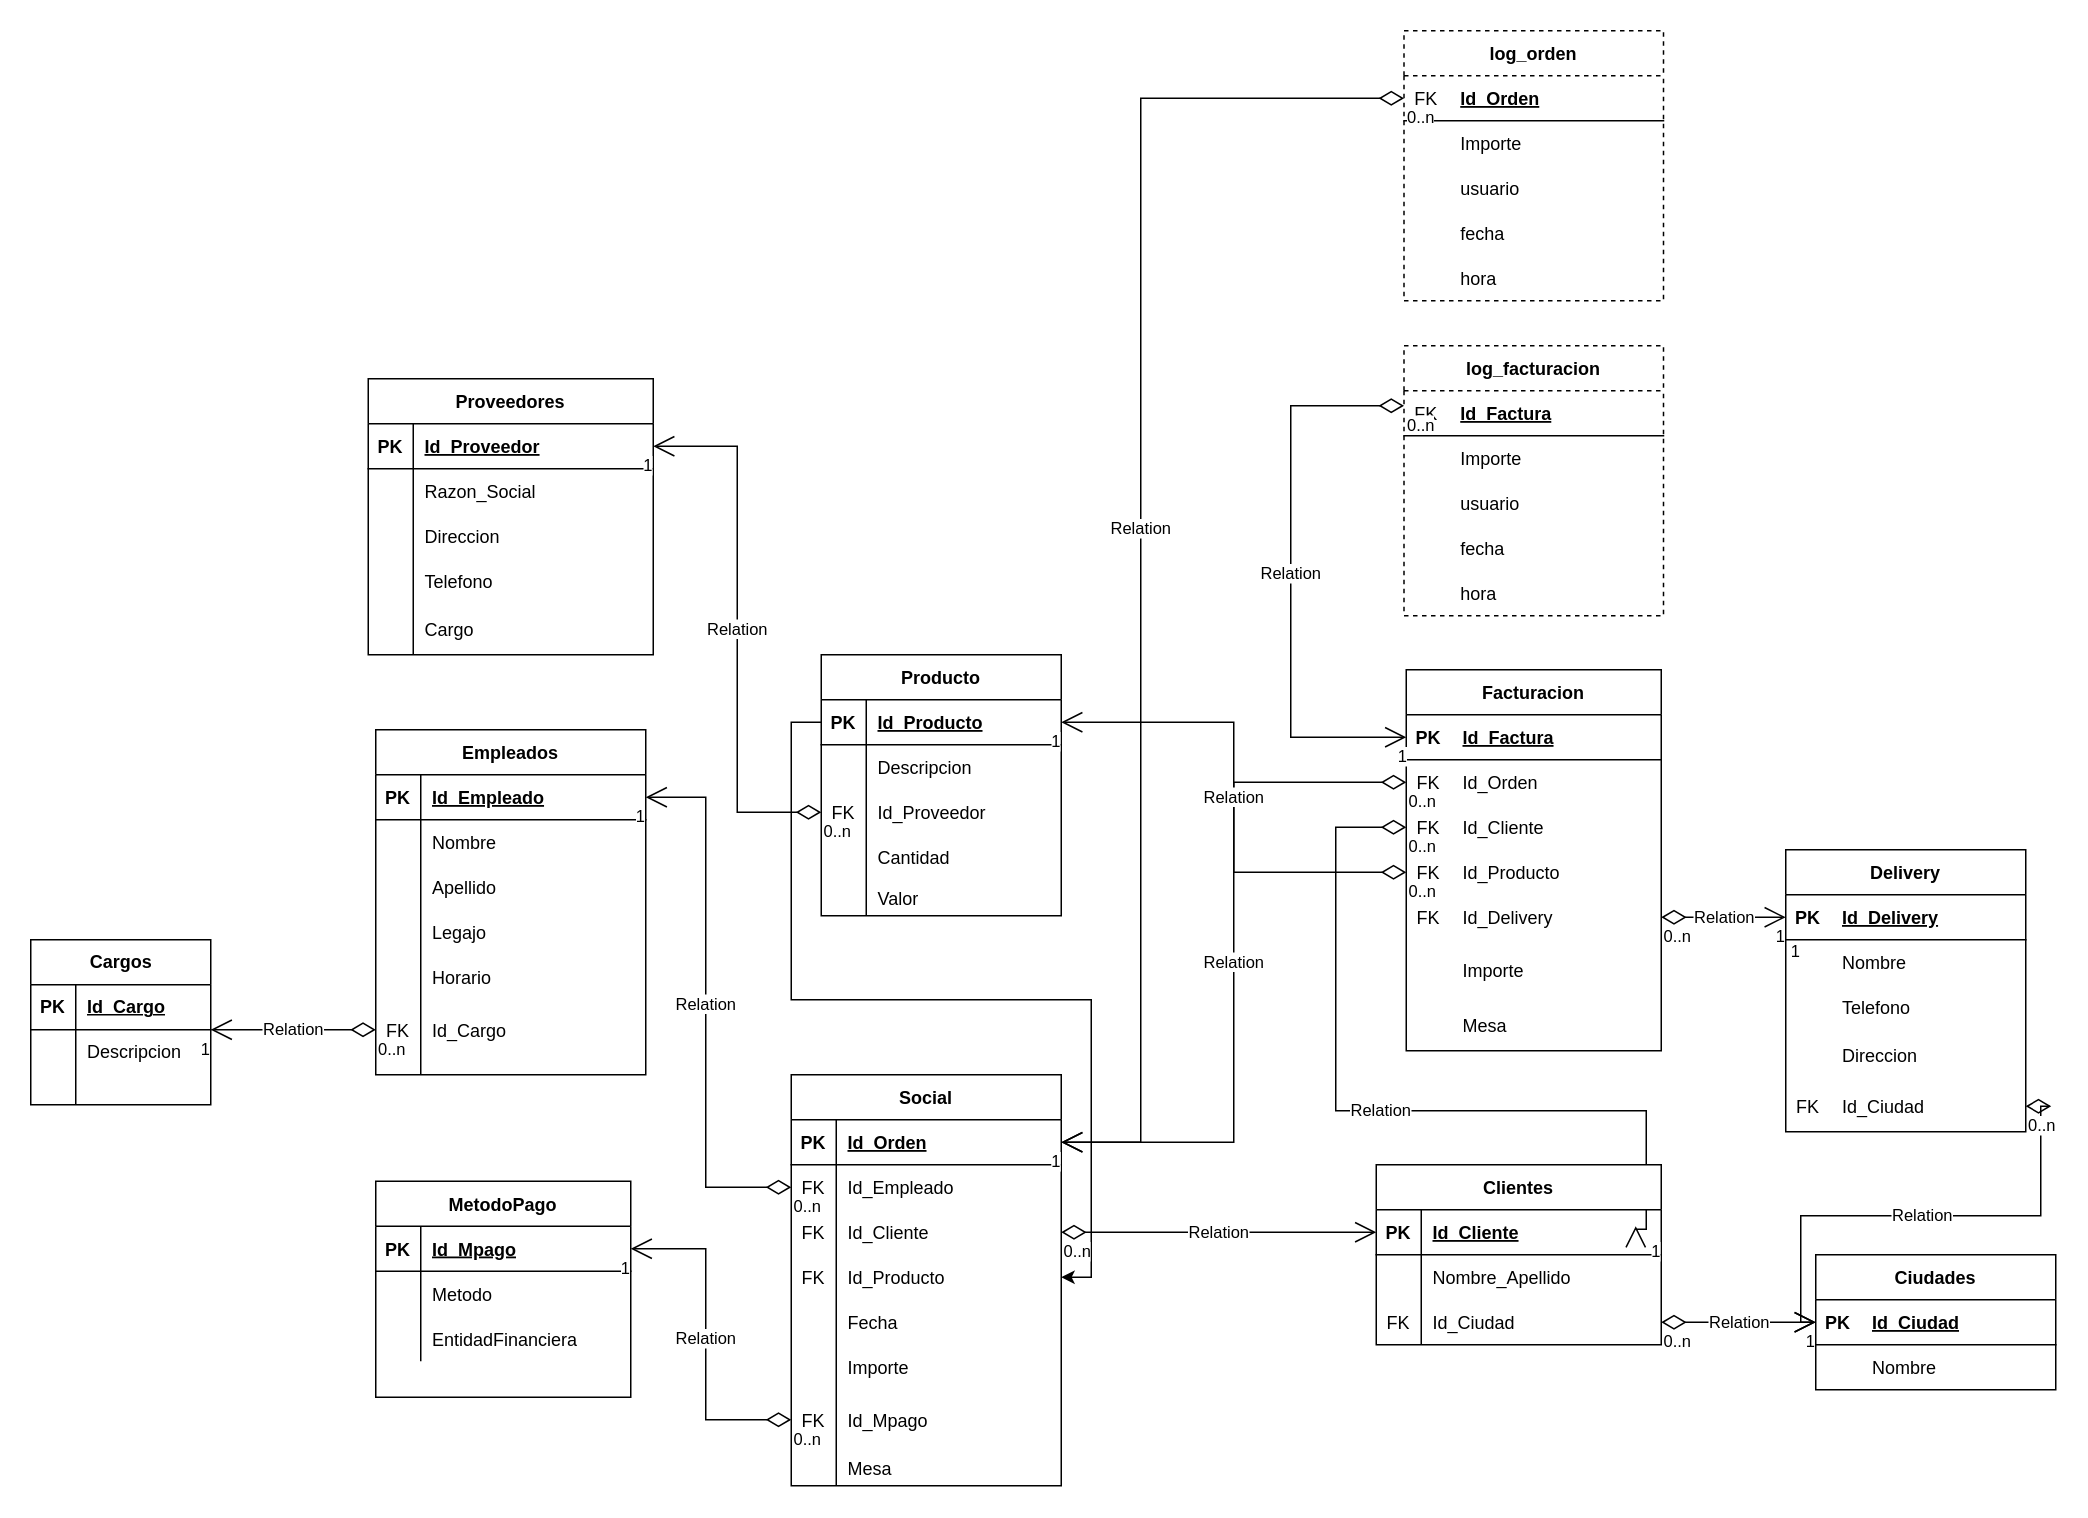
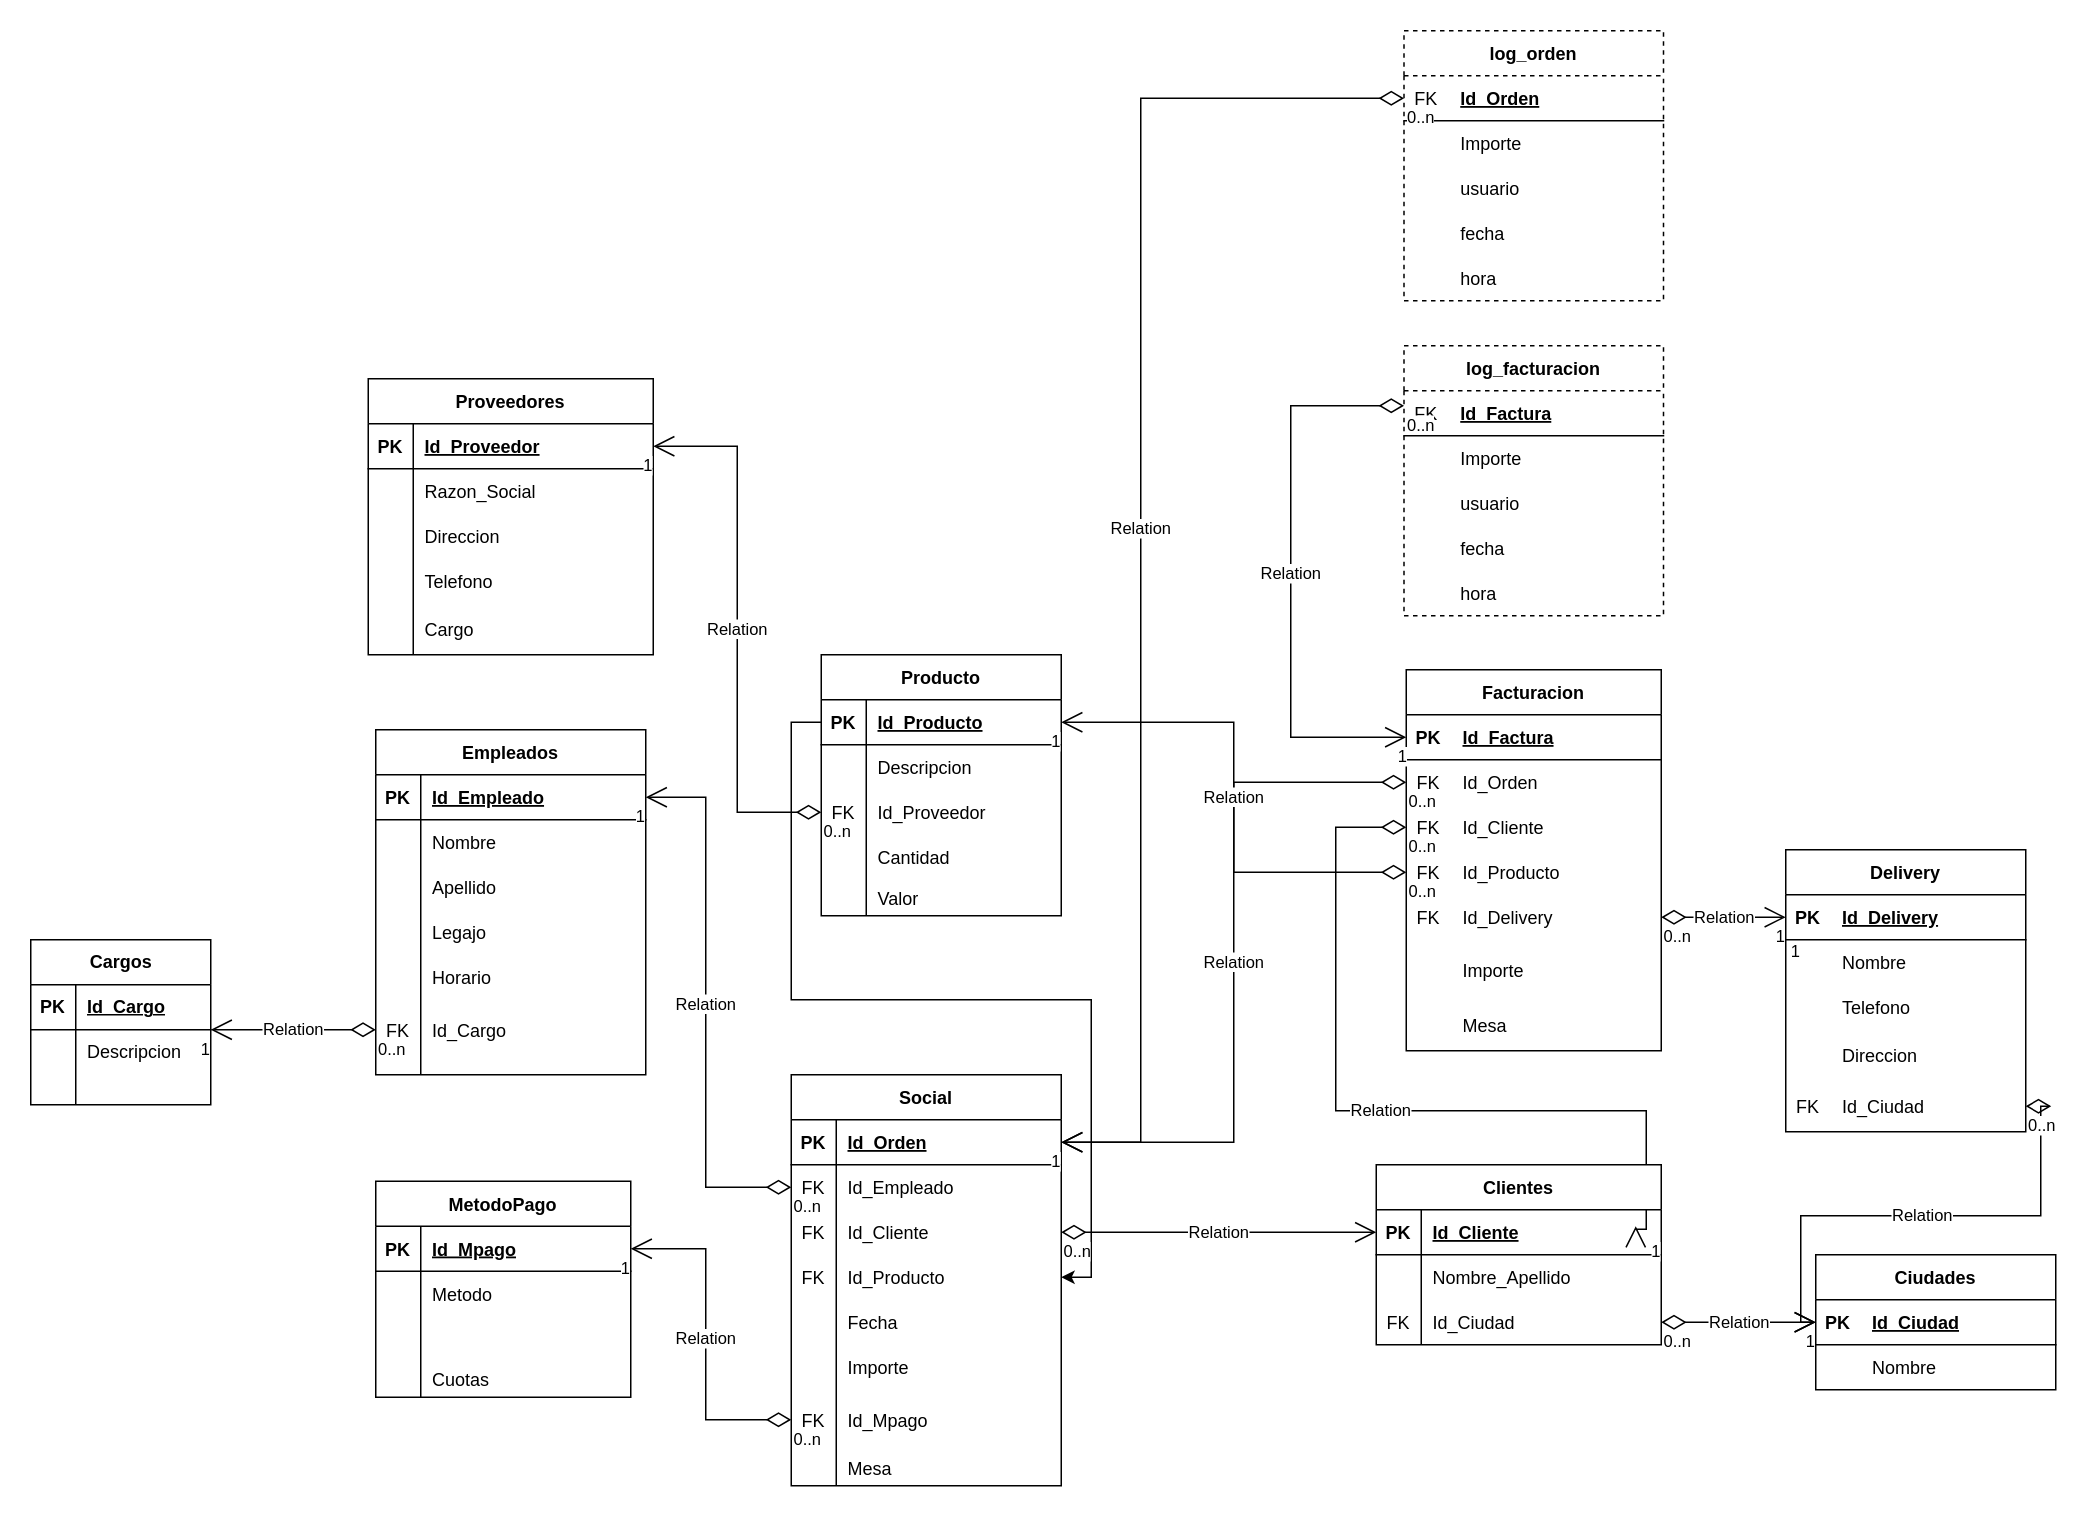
(526, 1339) -> none
none -> (526, 1379)
